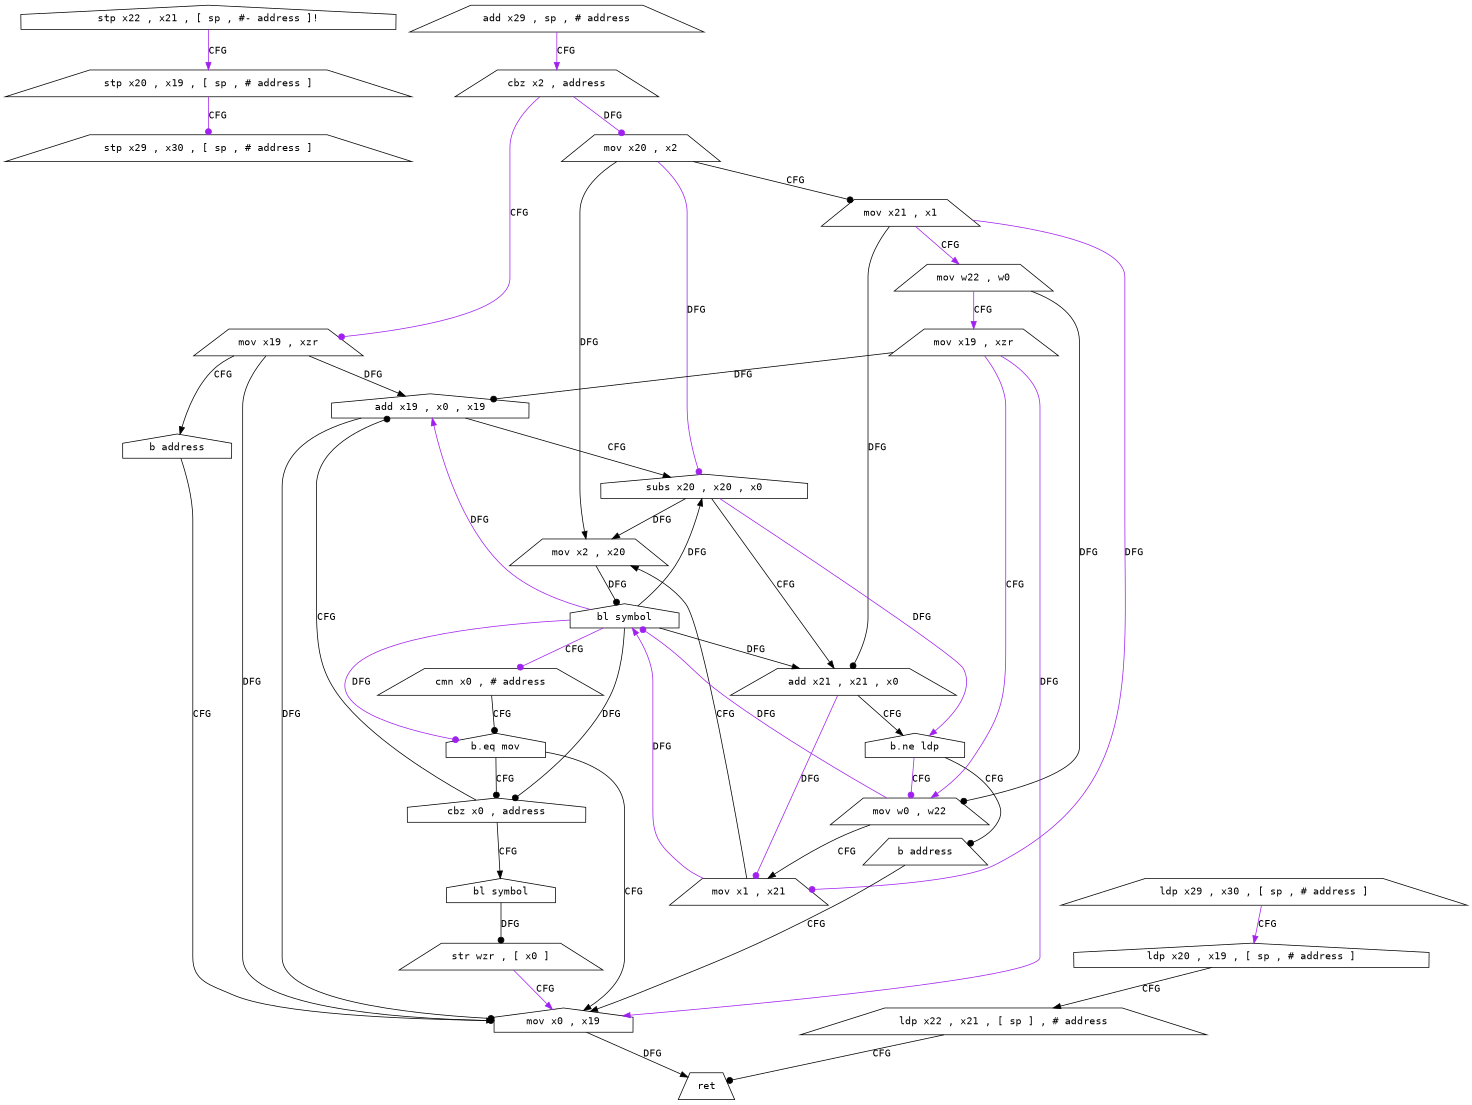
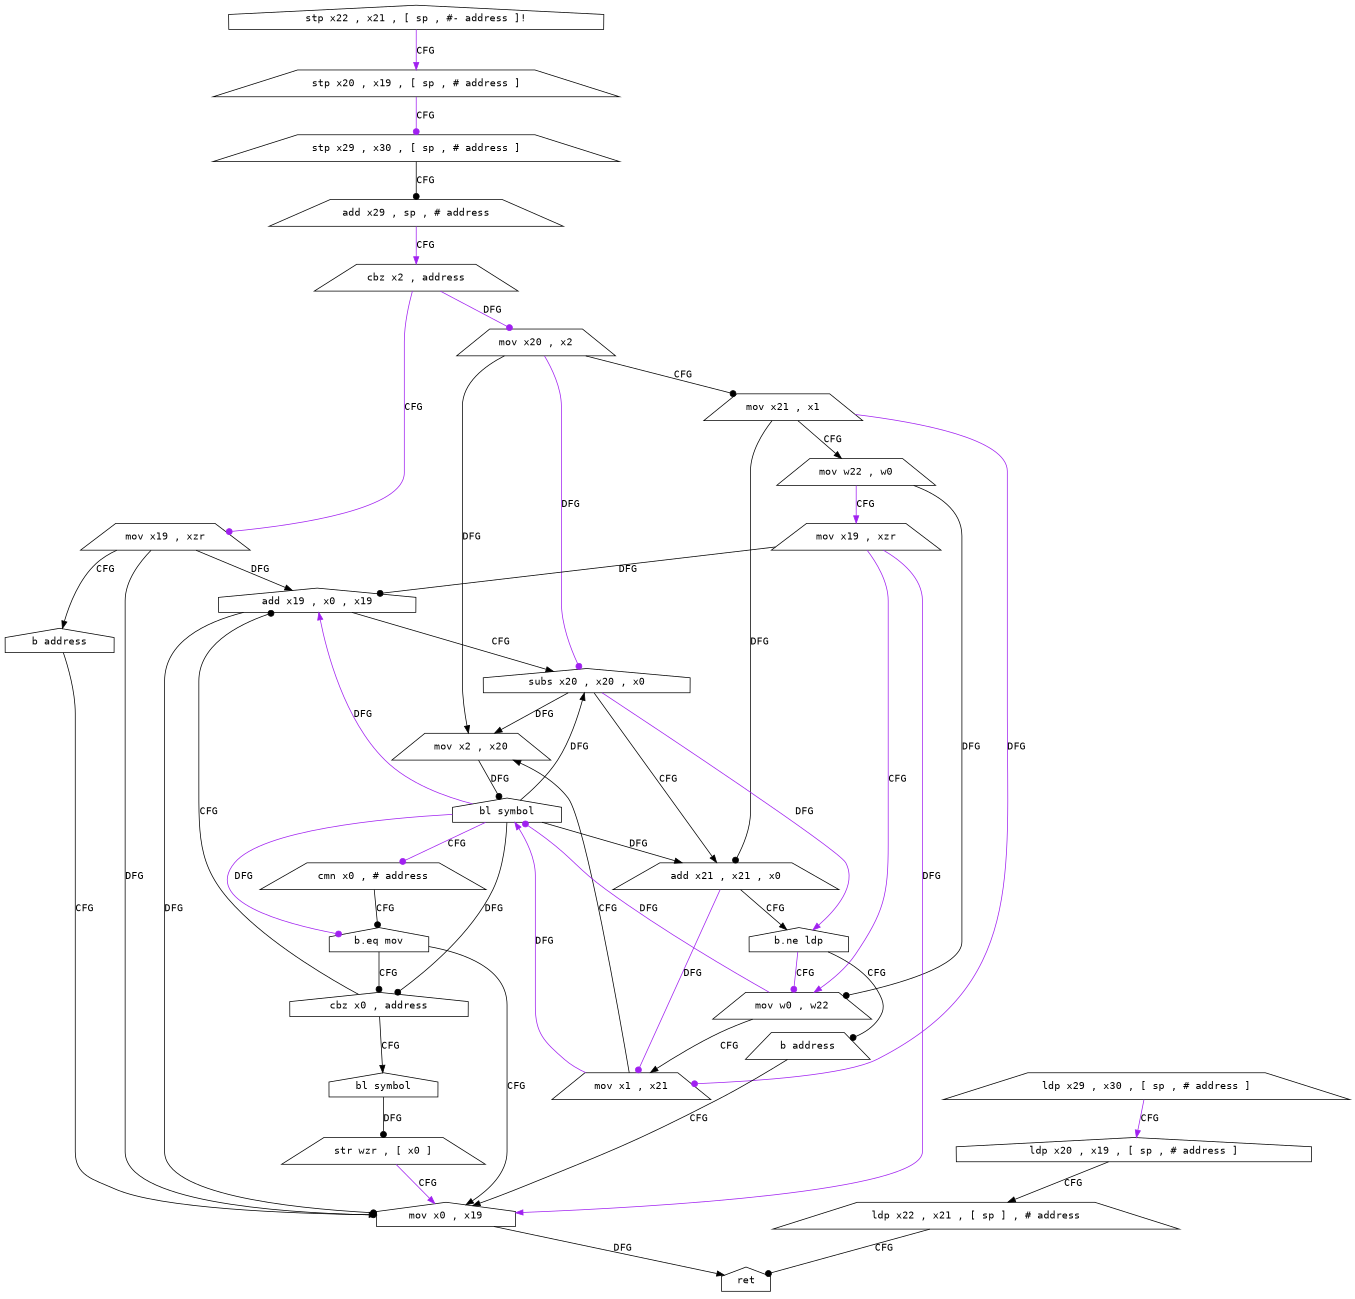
none -> (416, 178)
(934, 243) -> (817, 437)
(706, 1086) -> (746, 1280)
